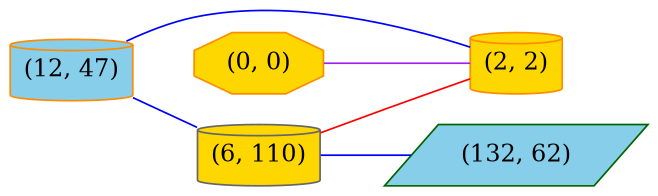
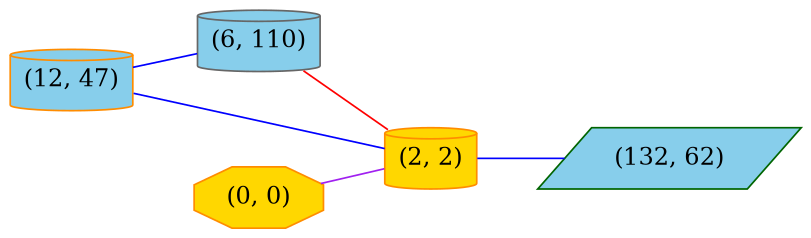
(259, 155) -> (259, 41)
(366, 155) -> (521, 158)
